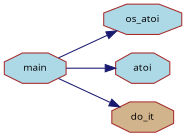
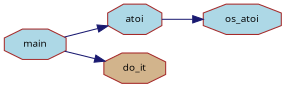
(83, 47) -> (177, 19)
